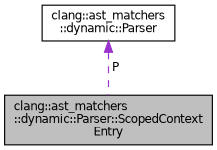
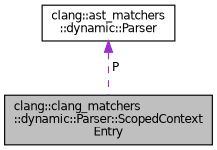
(108, 120) -> (108, 120)
